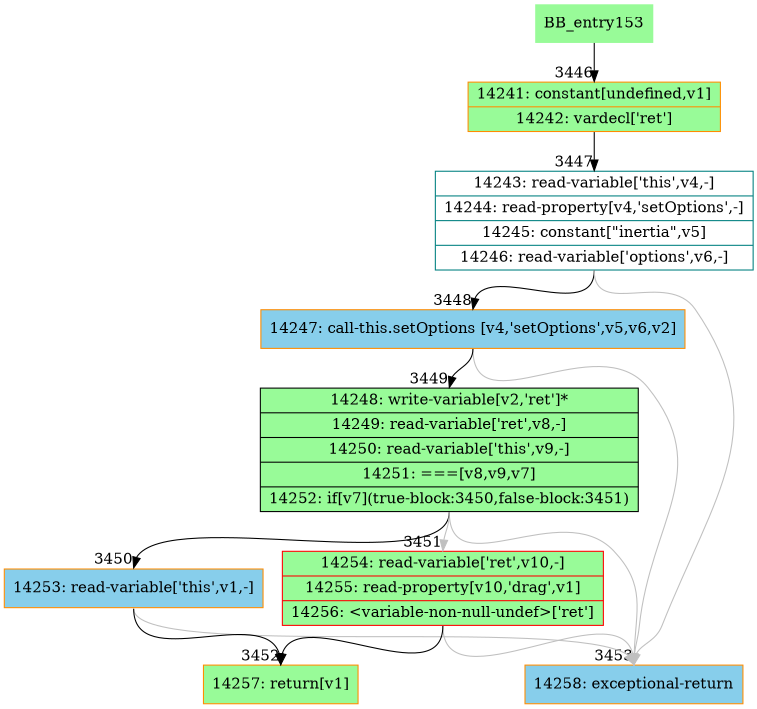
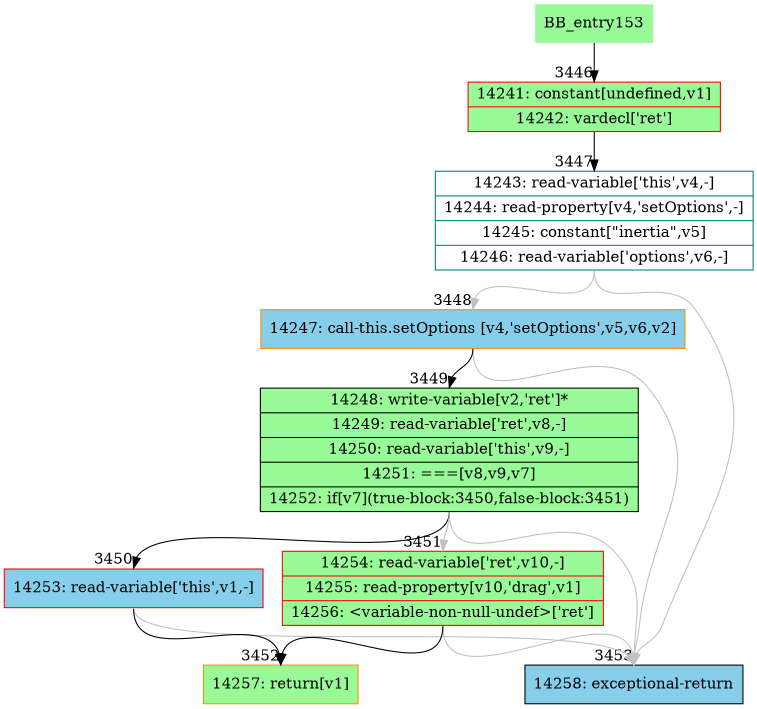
(594, 107) -> (594, 107)
(539, 291) -> (539, 291)
(134, 588) -> (134, 588)
(634, 684) -> (634, 684)
